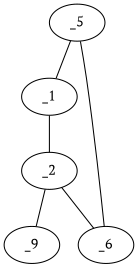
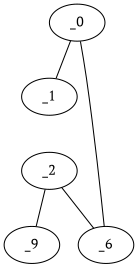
(77, 23) -> (77, 23)
(49, 134) -> none
